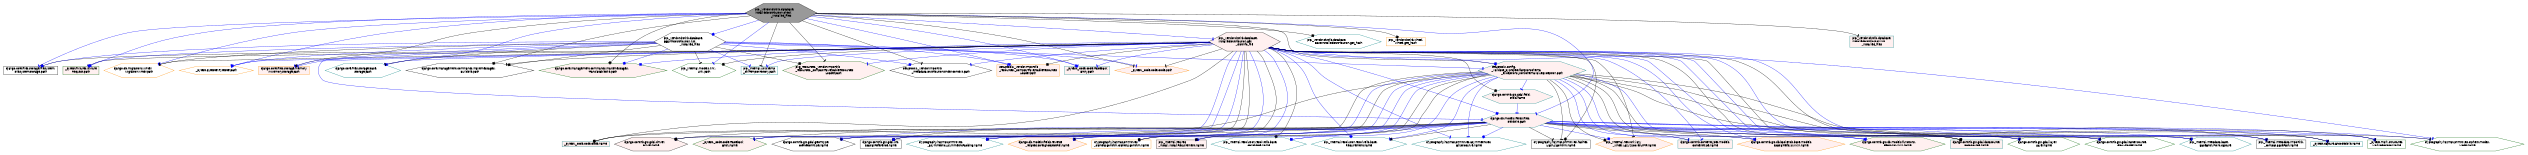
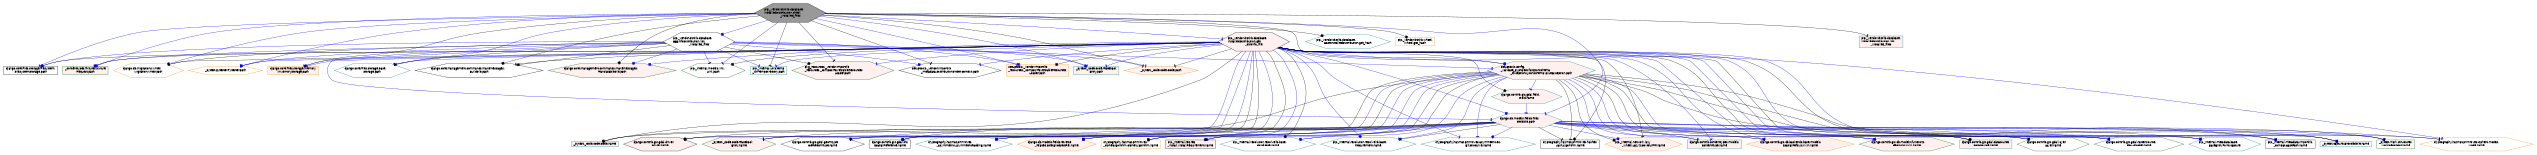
(81, 70) -> (85, 70)
(2467, 144) -> (2476, 144)
